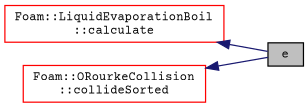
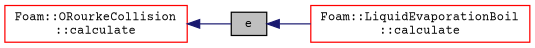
(249, 48) -> (295, 24)
(114, 84) -> (96, 24)
